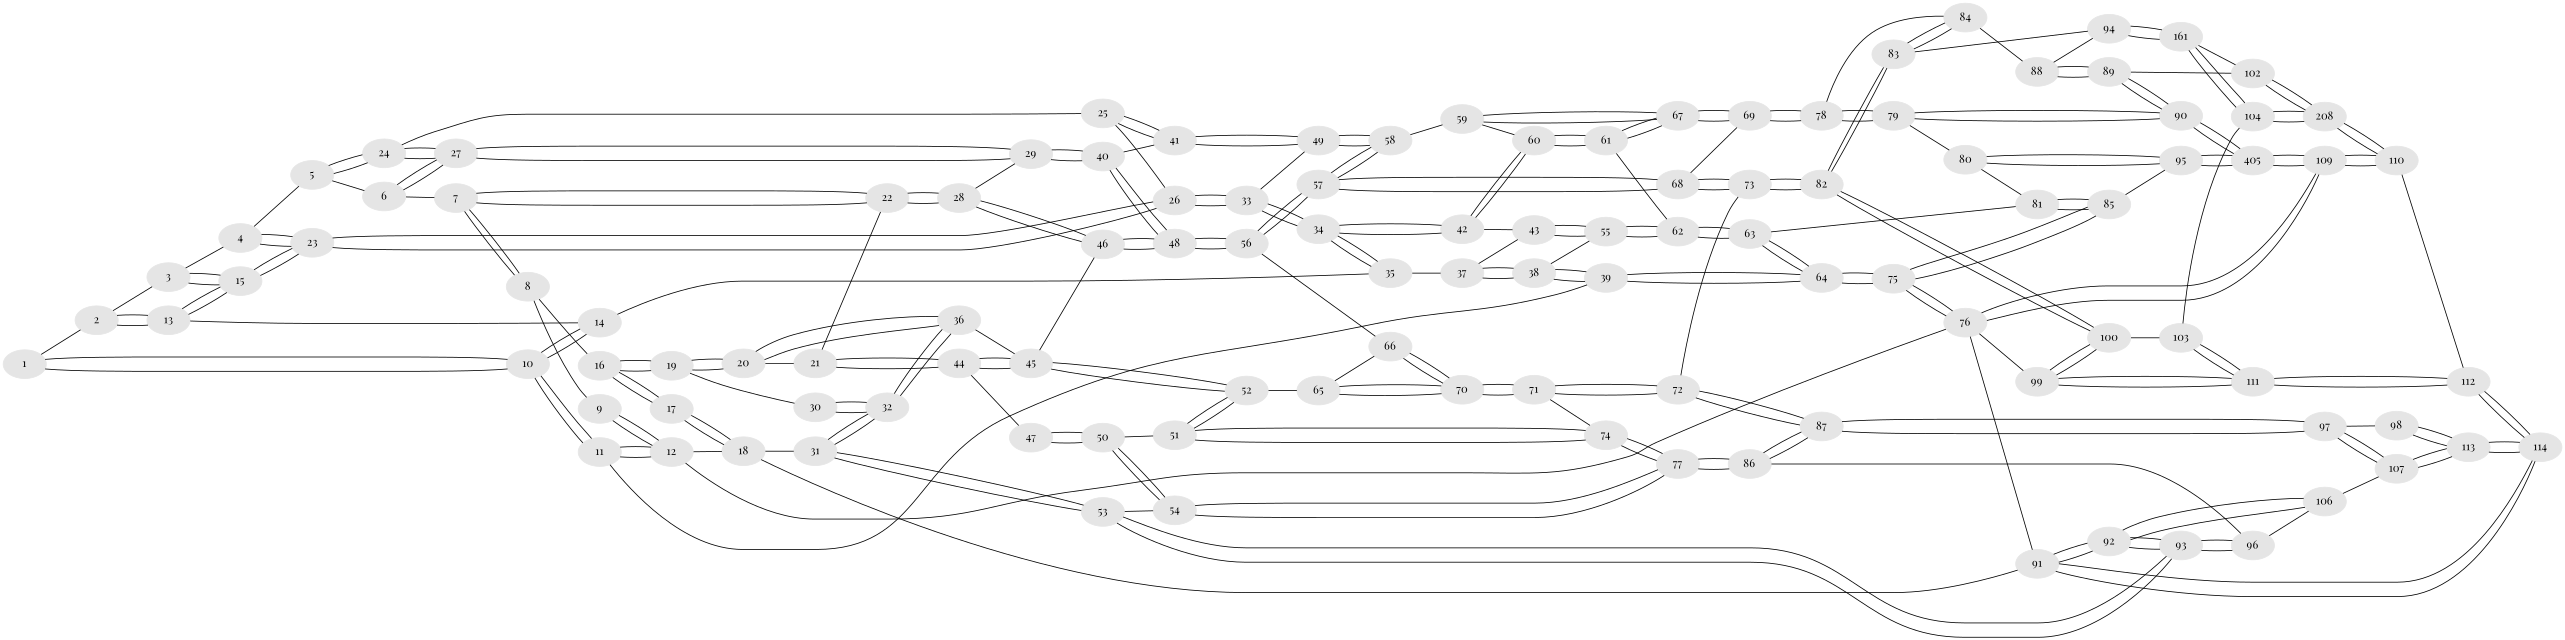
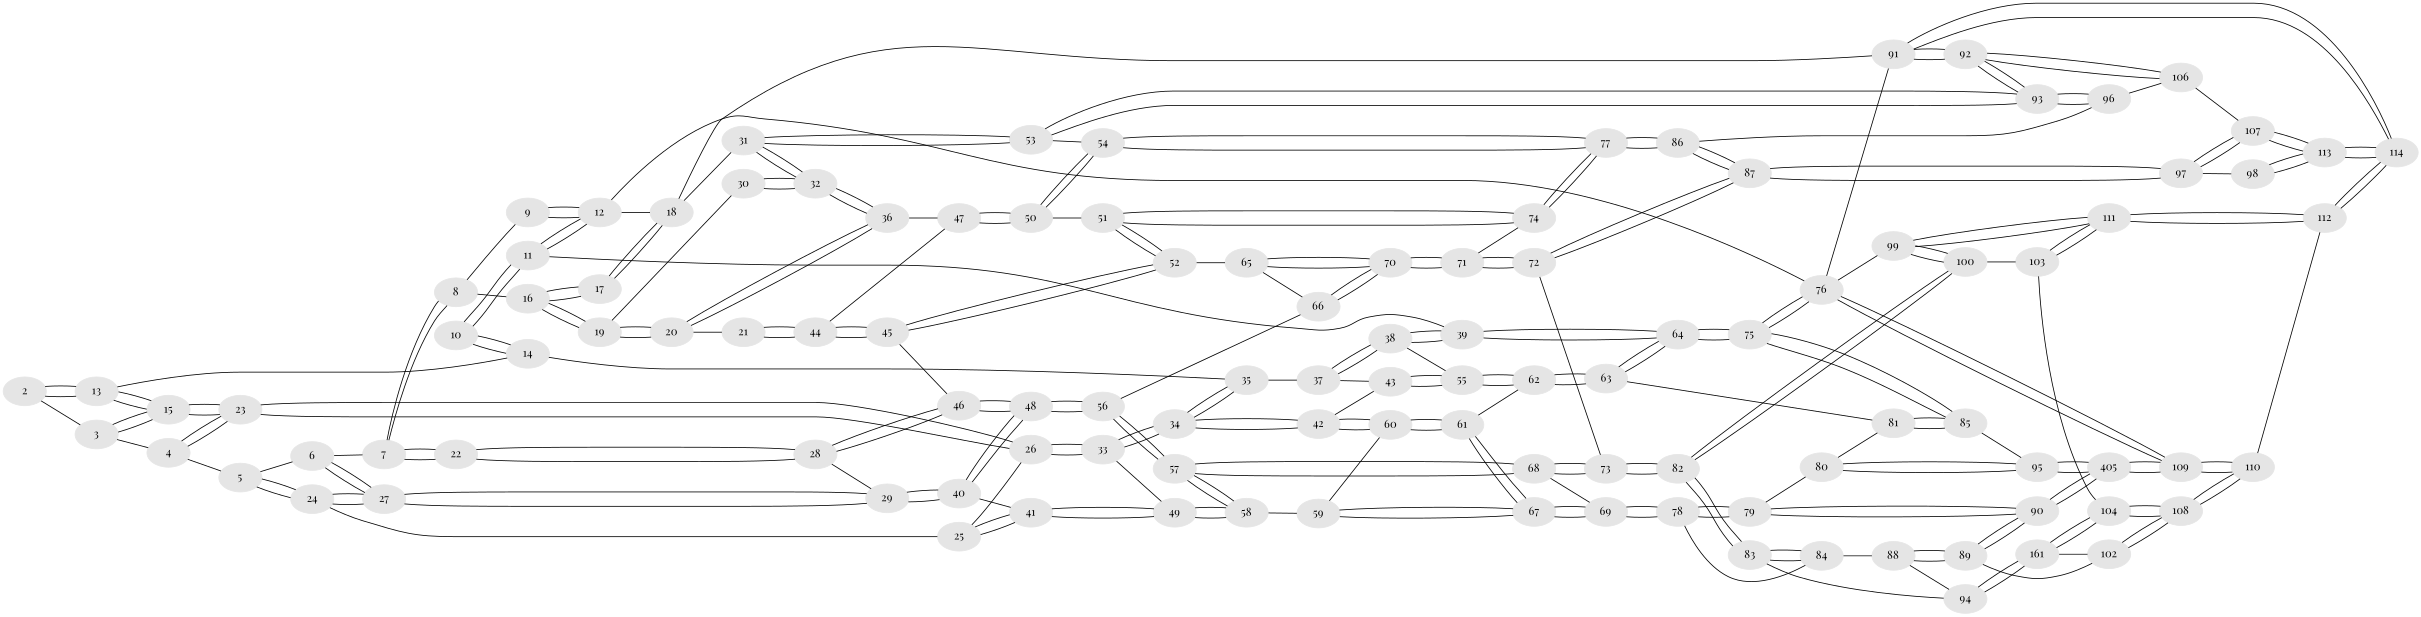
(2325, 117) -> (2181, 511)
(848, 288) -> none
(995, 342) -> (923, 218)
(25, 364) -> none
